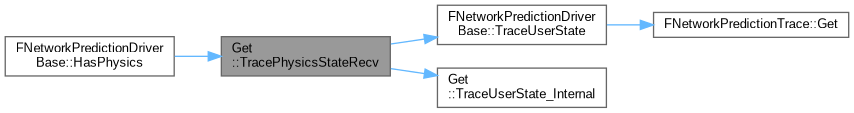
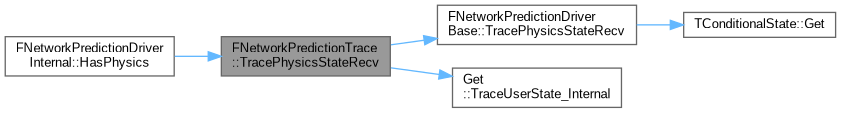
(522, 25) -> (537, 25)
(751, 25) -> (760, 25)
(90, 56) -> (90, 56)
(306, 56) -> (306, 56)
